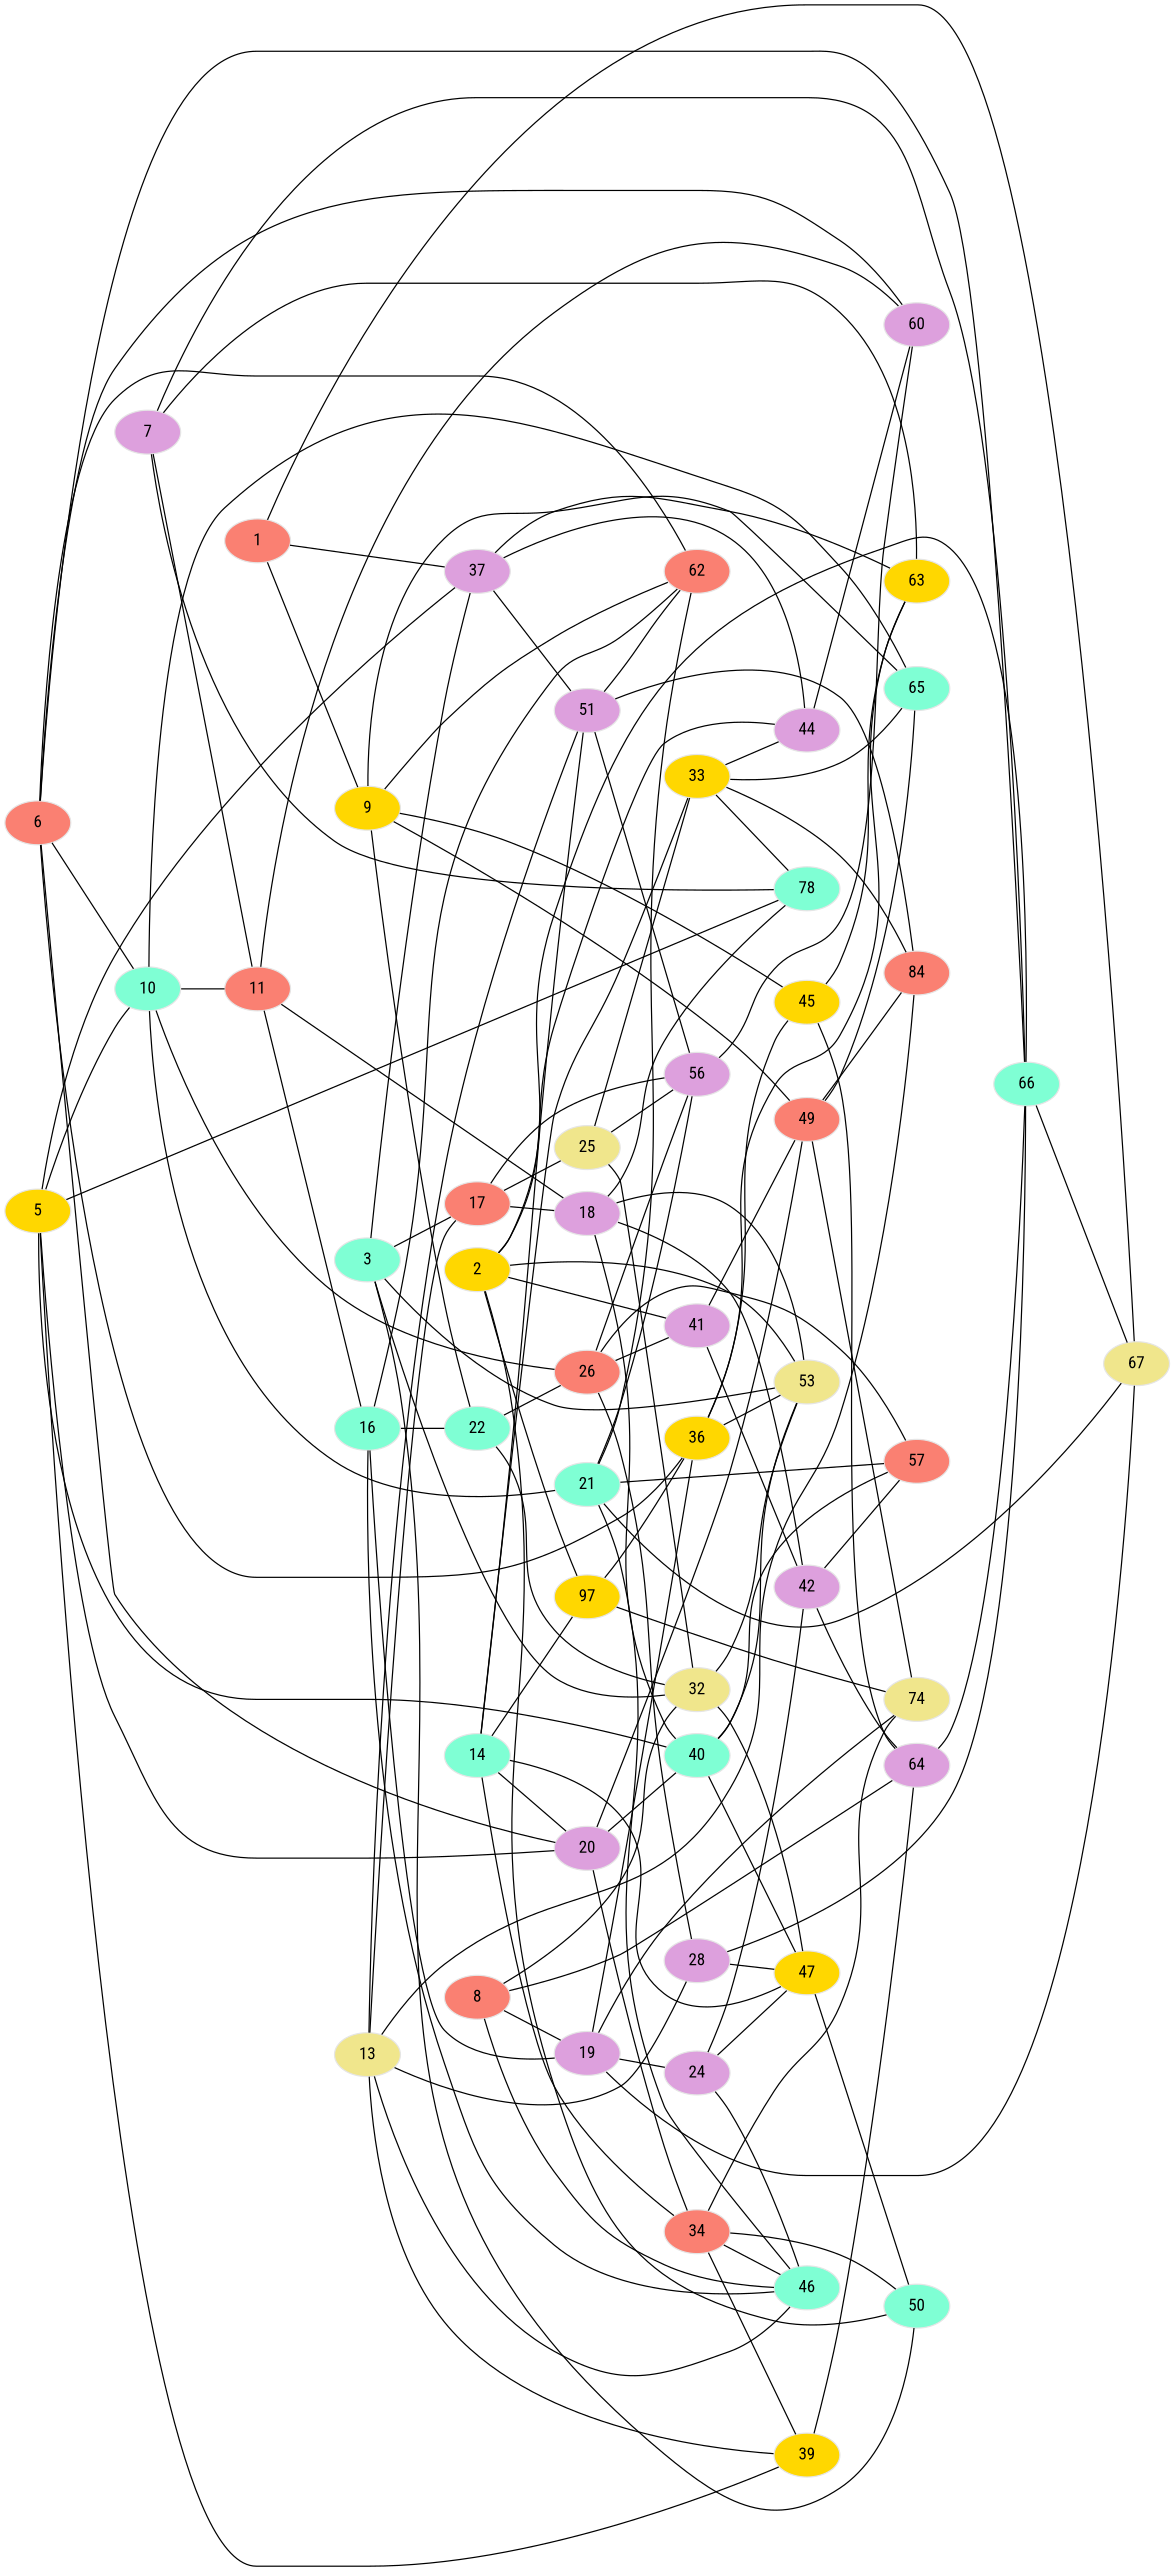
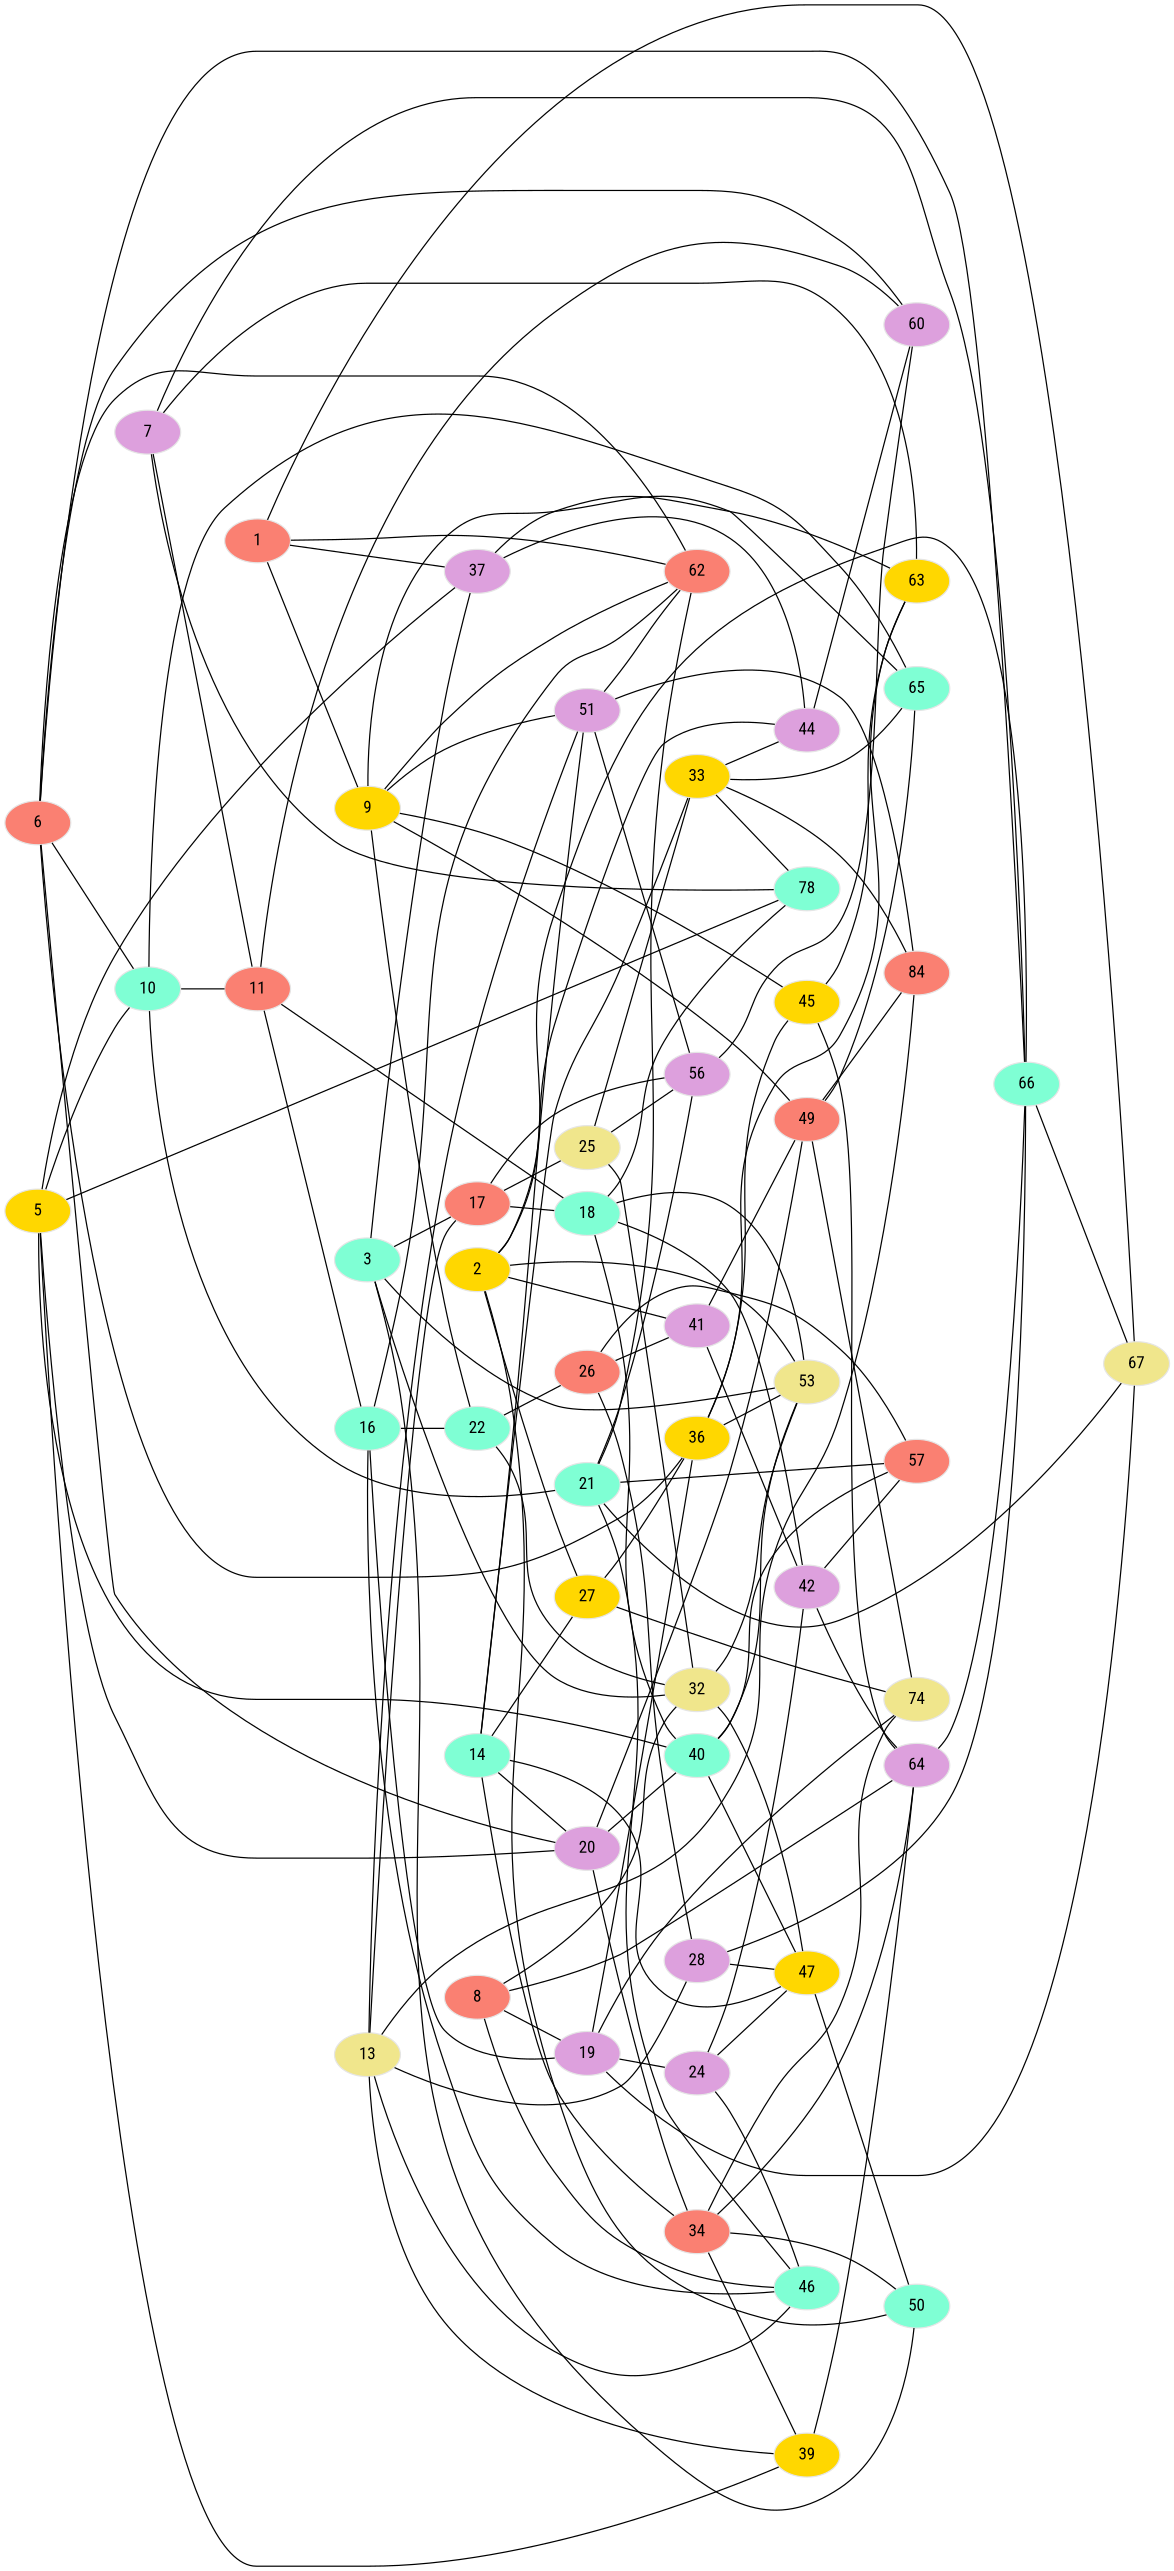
none -> (479, 536)
(532, 641) -> (465, 740)
(587, 1214) -> (587, 1214)
(641, 1223) -> none
(297, 1258) -> none
(587, 1597) -> (587, 1597)
(752, 2260) -> (858, 2021)
